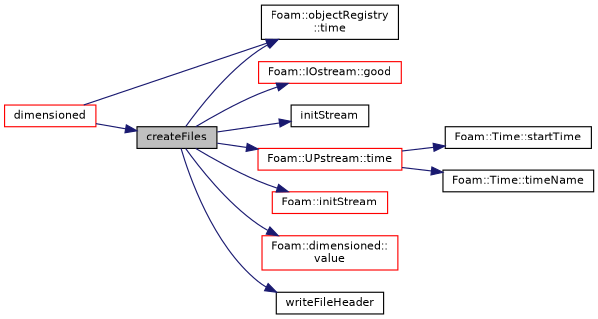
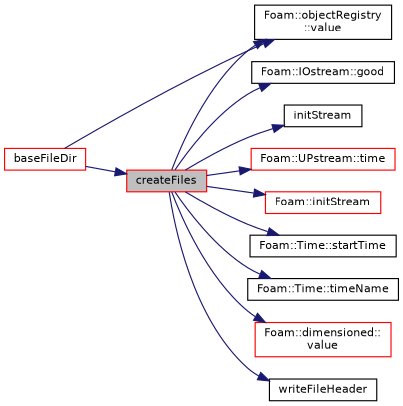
(330, 22) -> (323, 22)
(330, 72) -> (323, 72)
(50, 116) -> (45, 159)
(177, 138) -> (167, 181)
(418, 149) -> (225, 214)
(417, 169) -> (213, 238)
